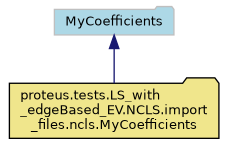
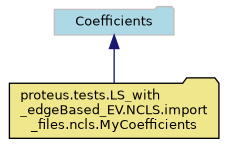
(114, 22) -> (114, 22)
